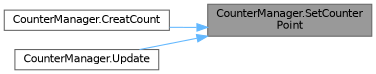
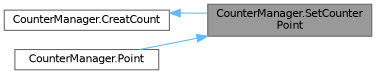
(183, 27) -> (194, 13)
(87, 60) -> (87, 60)
